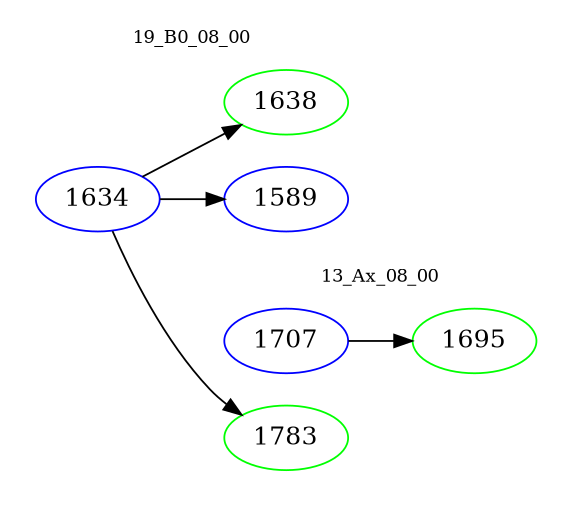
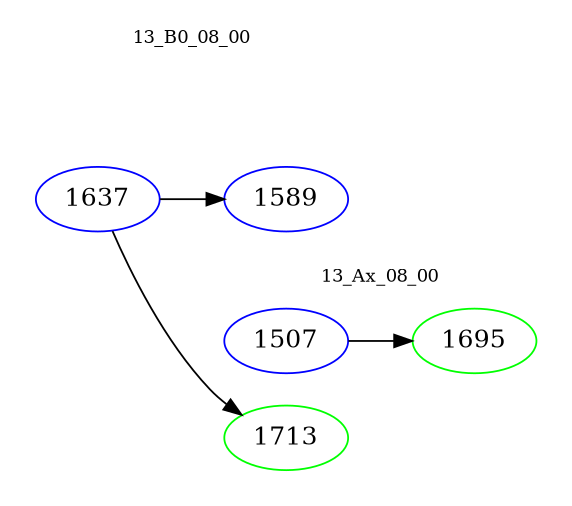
(192, 39) -> (192, 39)
(286, 102) -> none
(98, 199) -> (98, 199)
(286, 341) -> (286, 341)
(286, 438) -> (286, 438)
